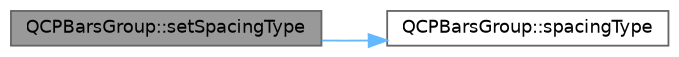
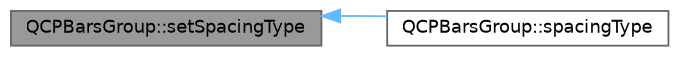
(345, 41) -> (364, 16)
